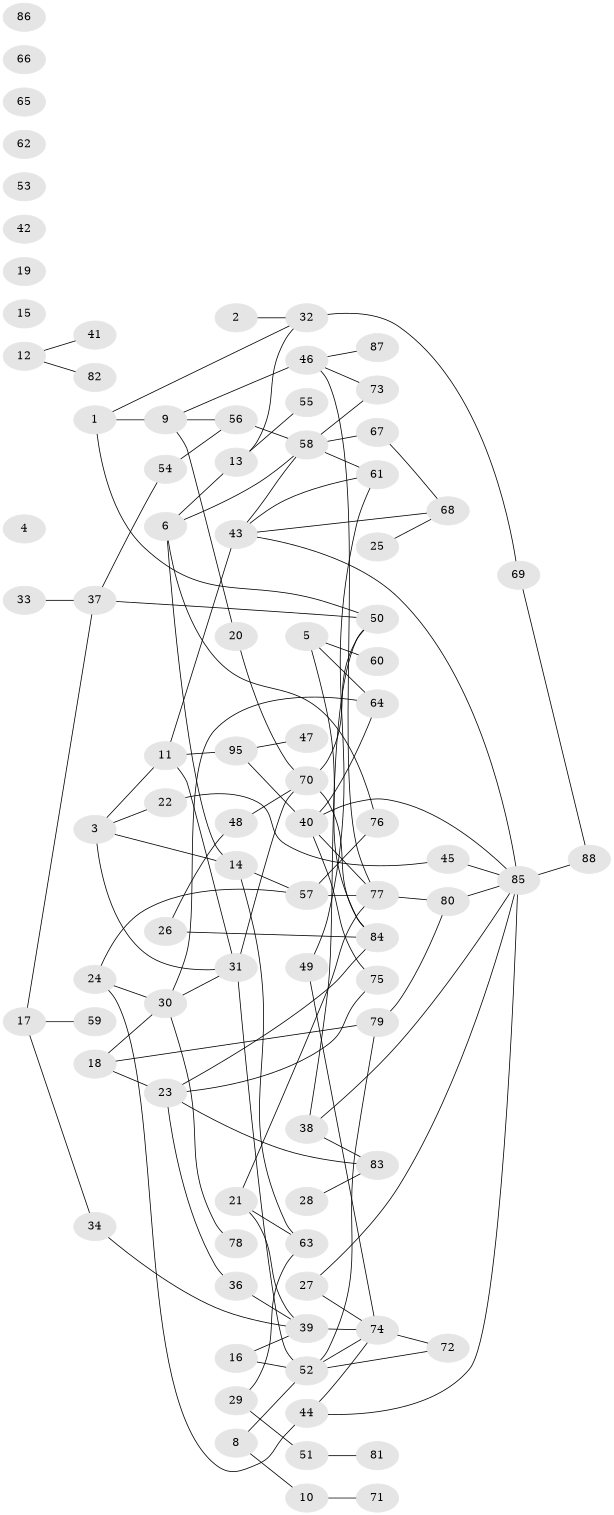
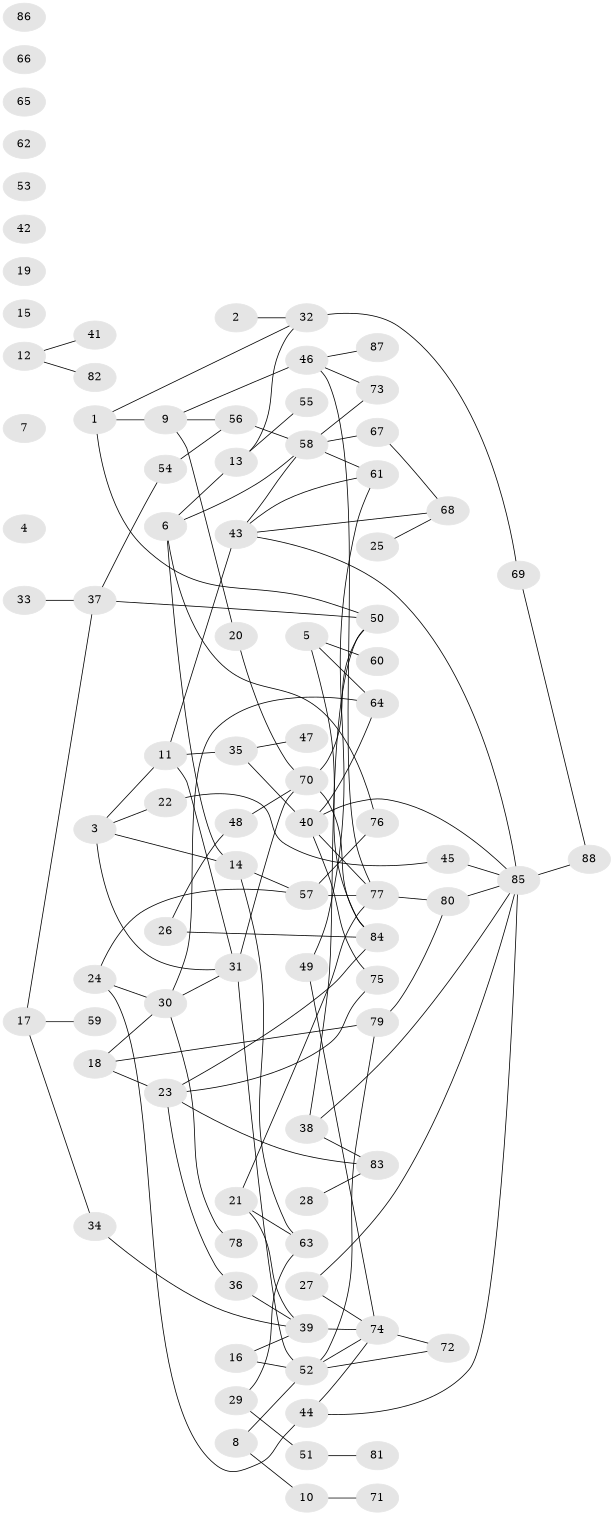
none -> (24, 428)
(236, 751) -> (236, 751)
